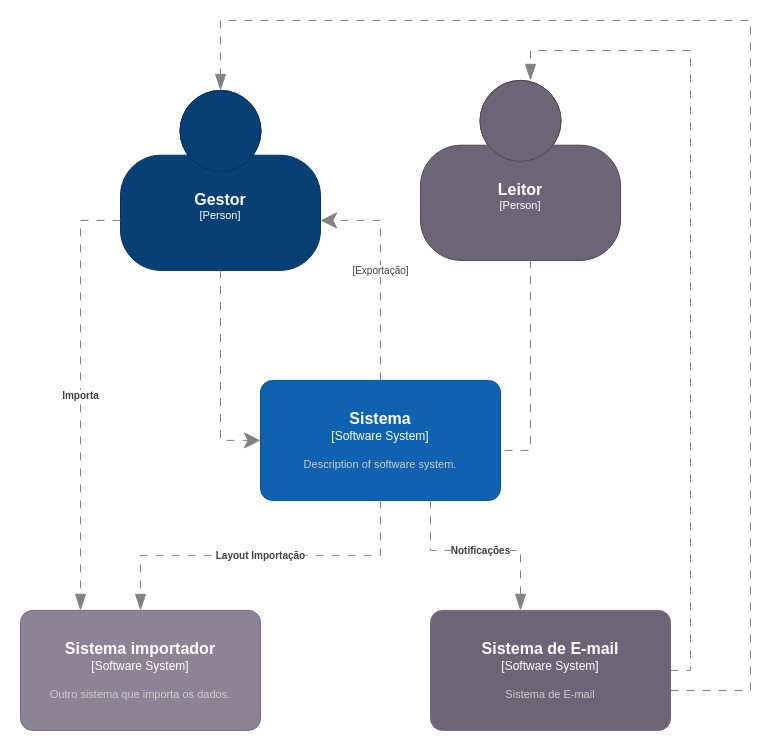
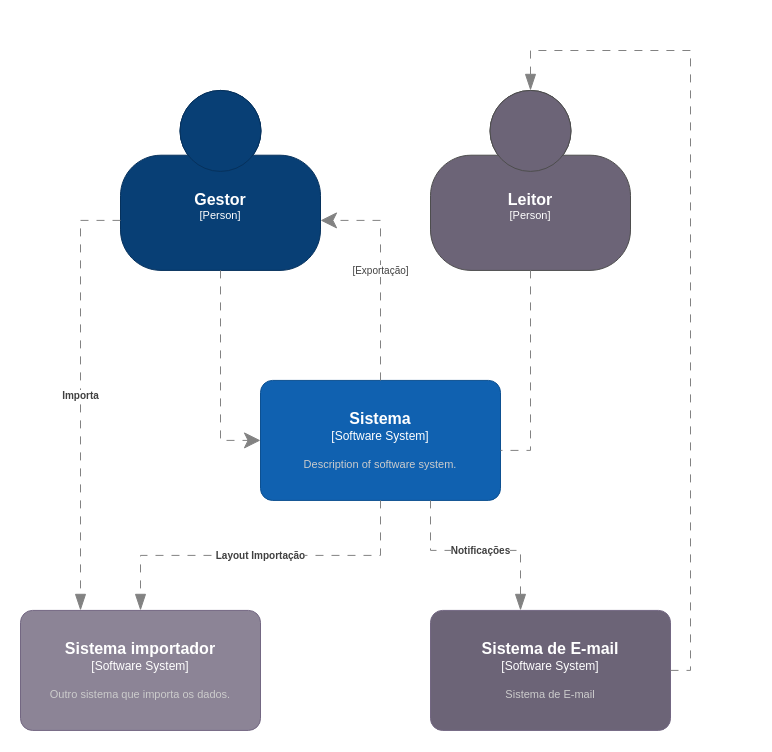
(751, 106) -> none
(521, 170) -> (531, 180)
